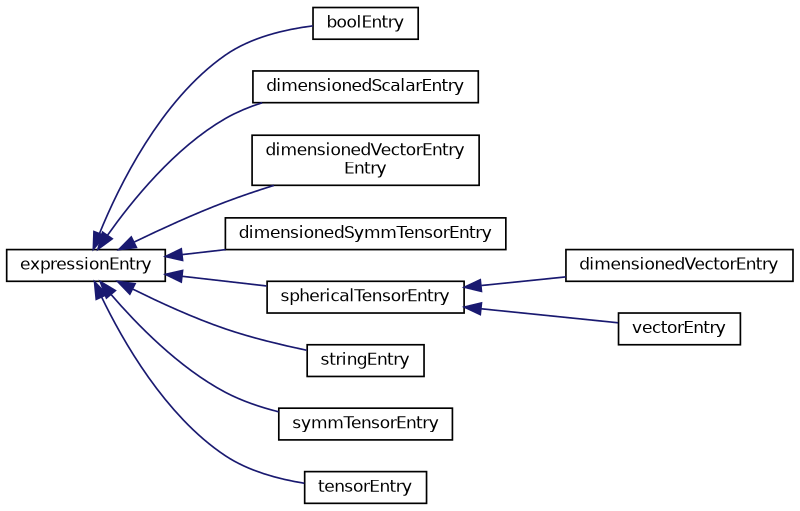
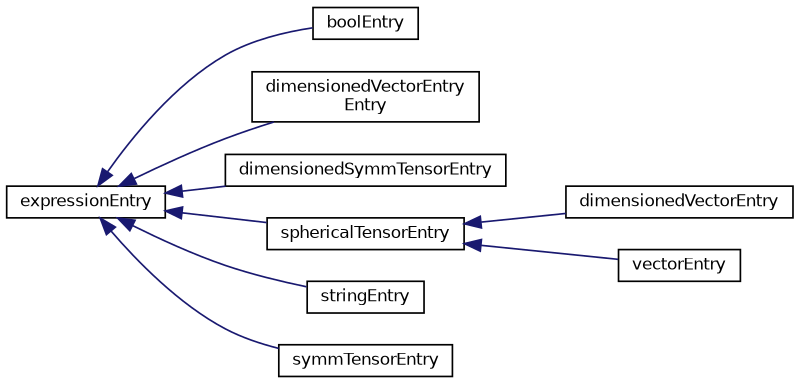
(366, 87) -> none
(366, 487) -> none
